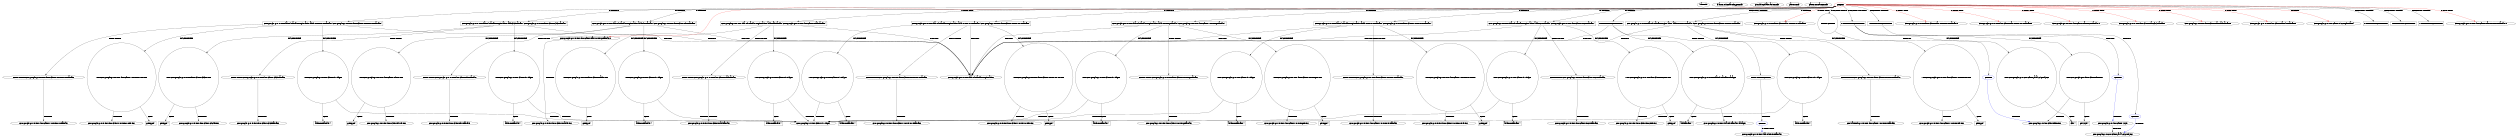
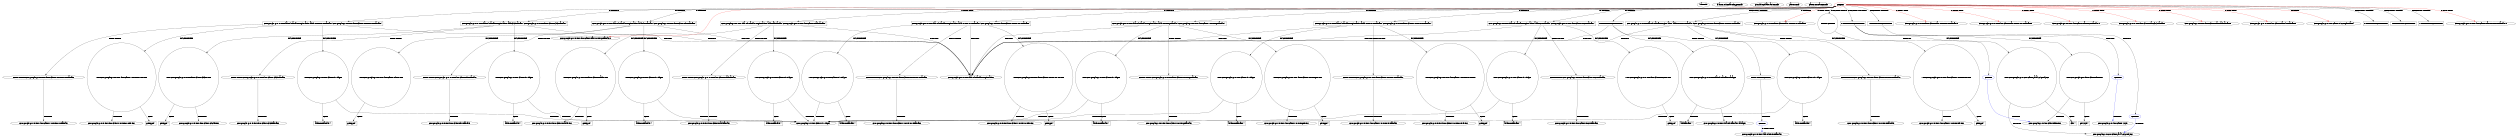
(544, 74) -> (574, 116)
(1694, 117) -> (1694, 117)
(386, 123) -> none
(1636, 123) -> none
(1871, 123) -> (1871, 123)
(2113, 128) -> (2036, 131)
